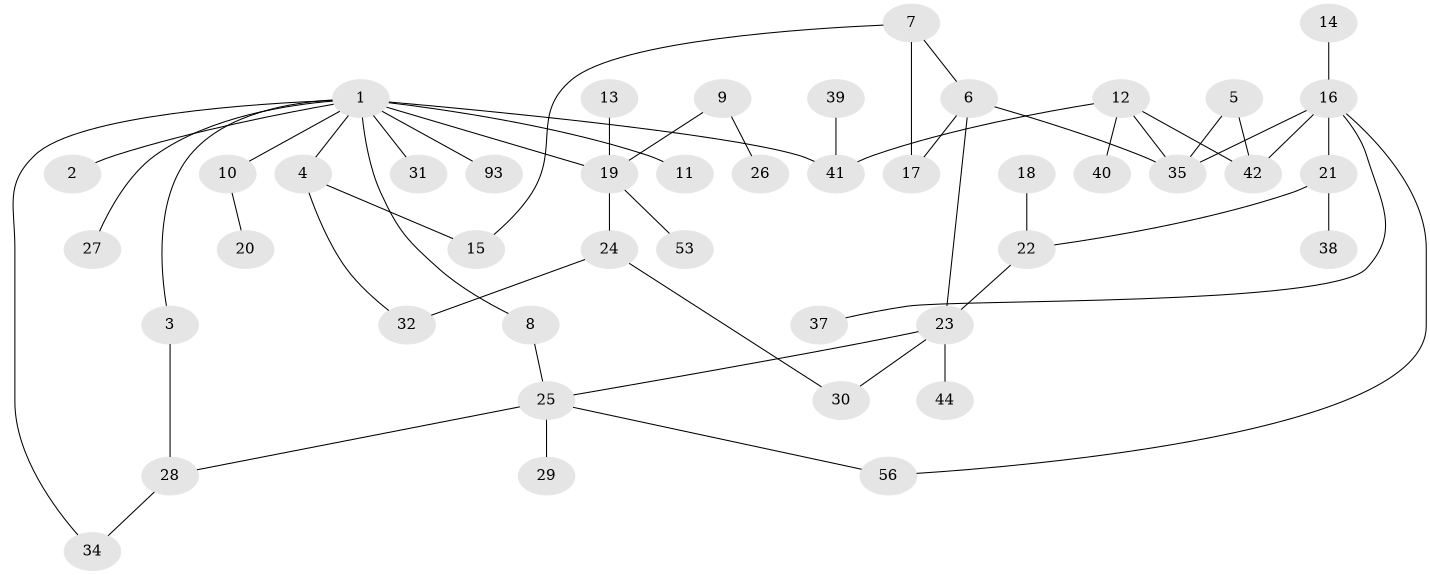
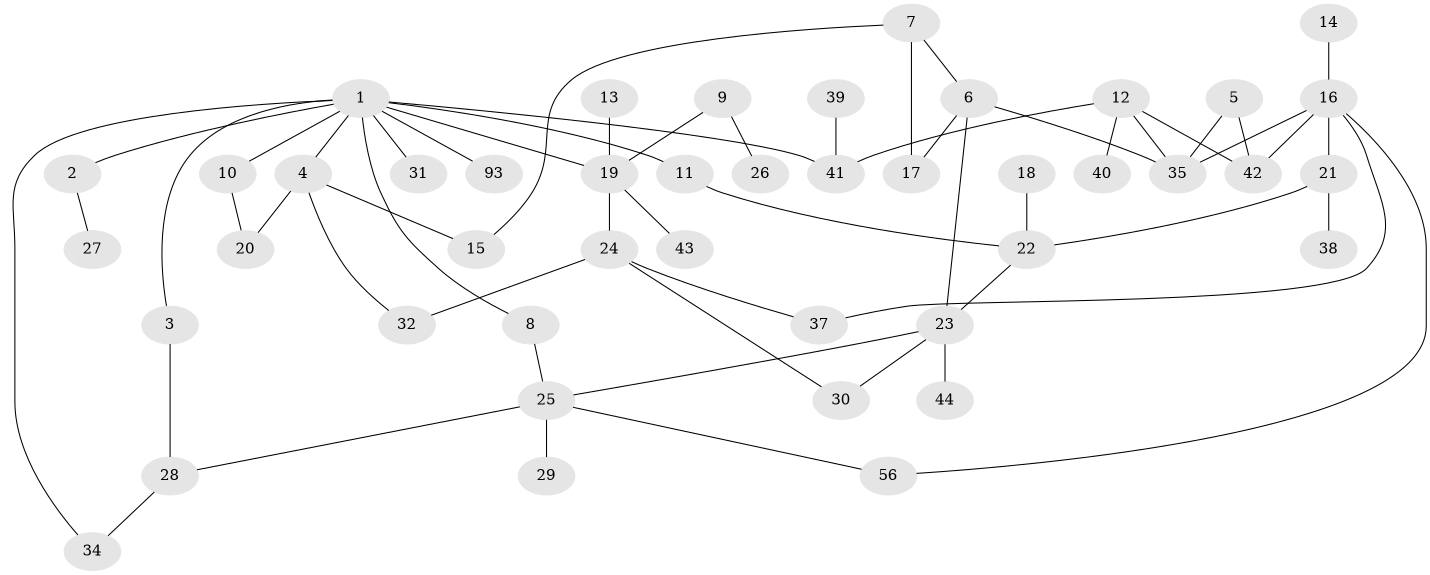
(164, 150) -> (83, 212)
none -> (274, 212)
none -> (851, 224)
(685, 250) -> (685, 250)
none -> (712, 292)
